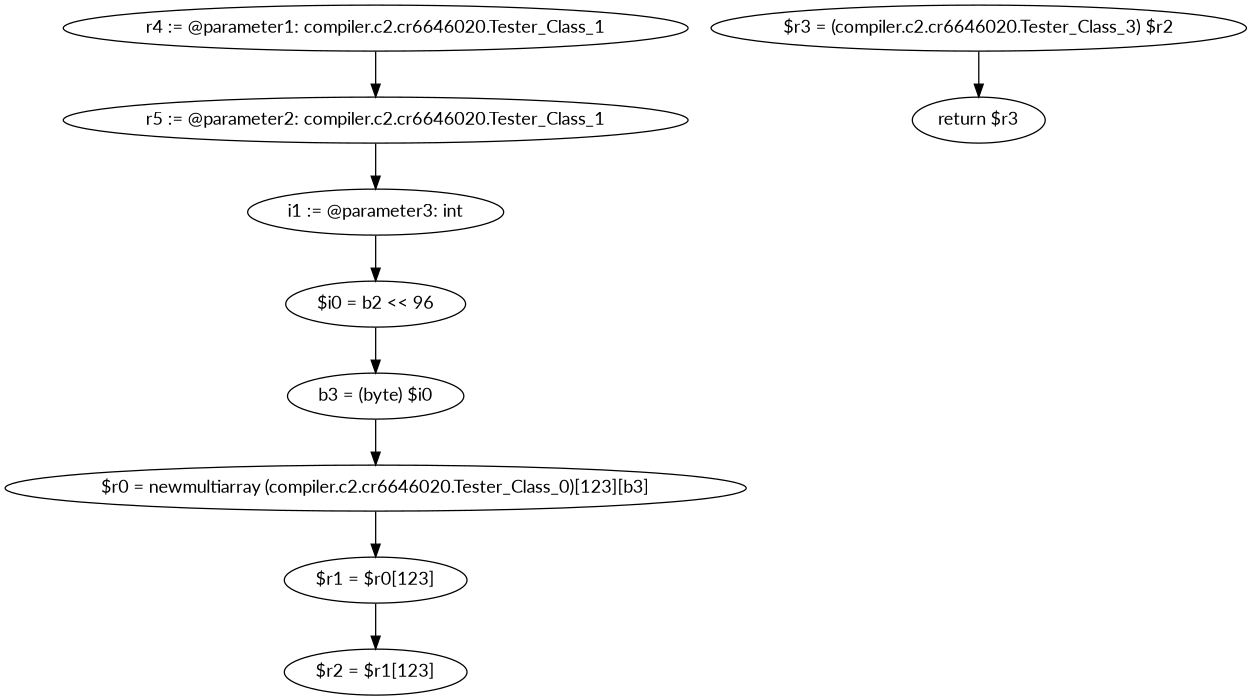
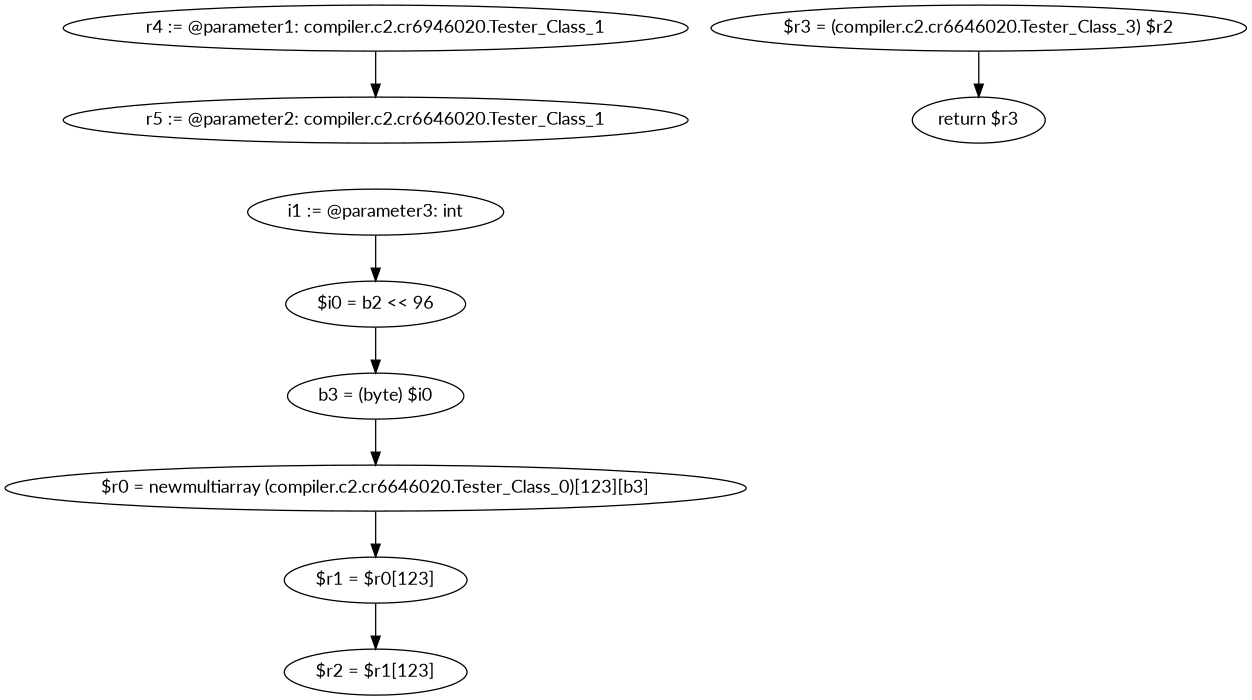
(376, 28) -> (376, 28)
(376, 160) -> none
